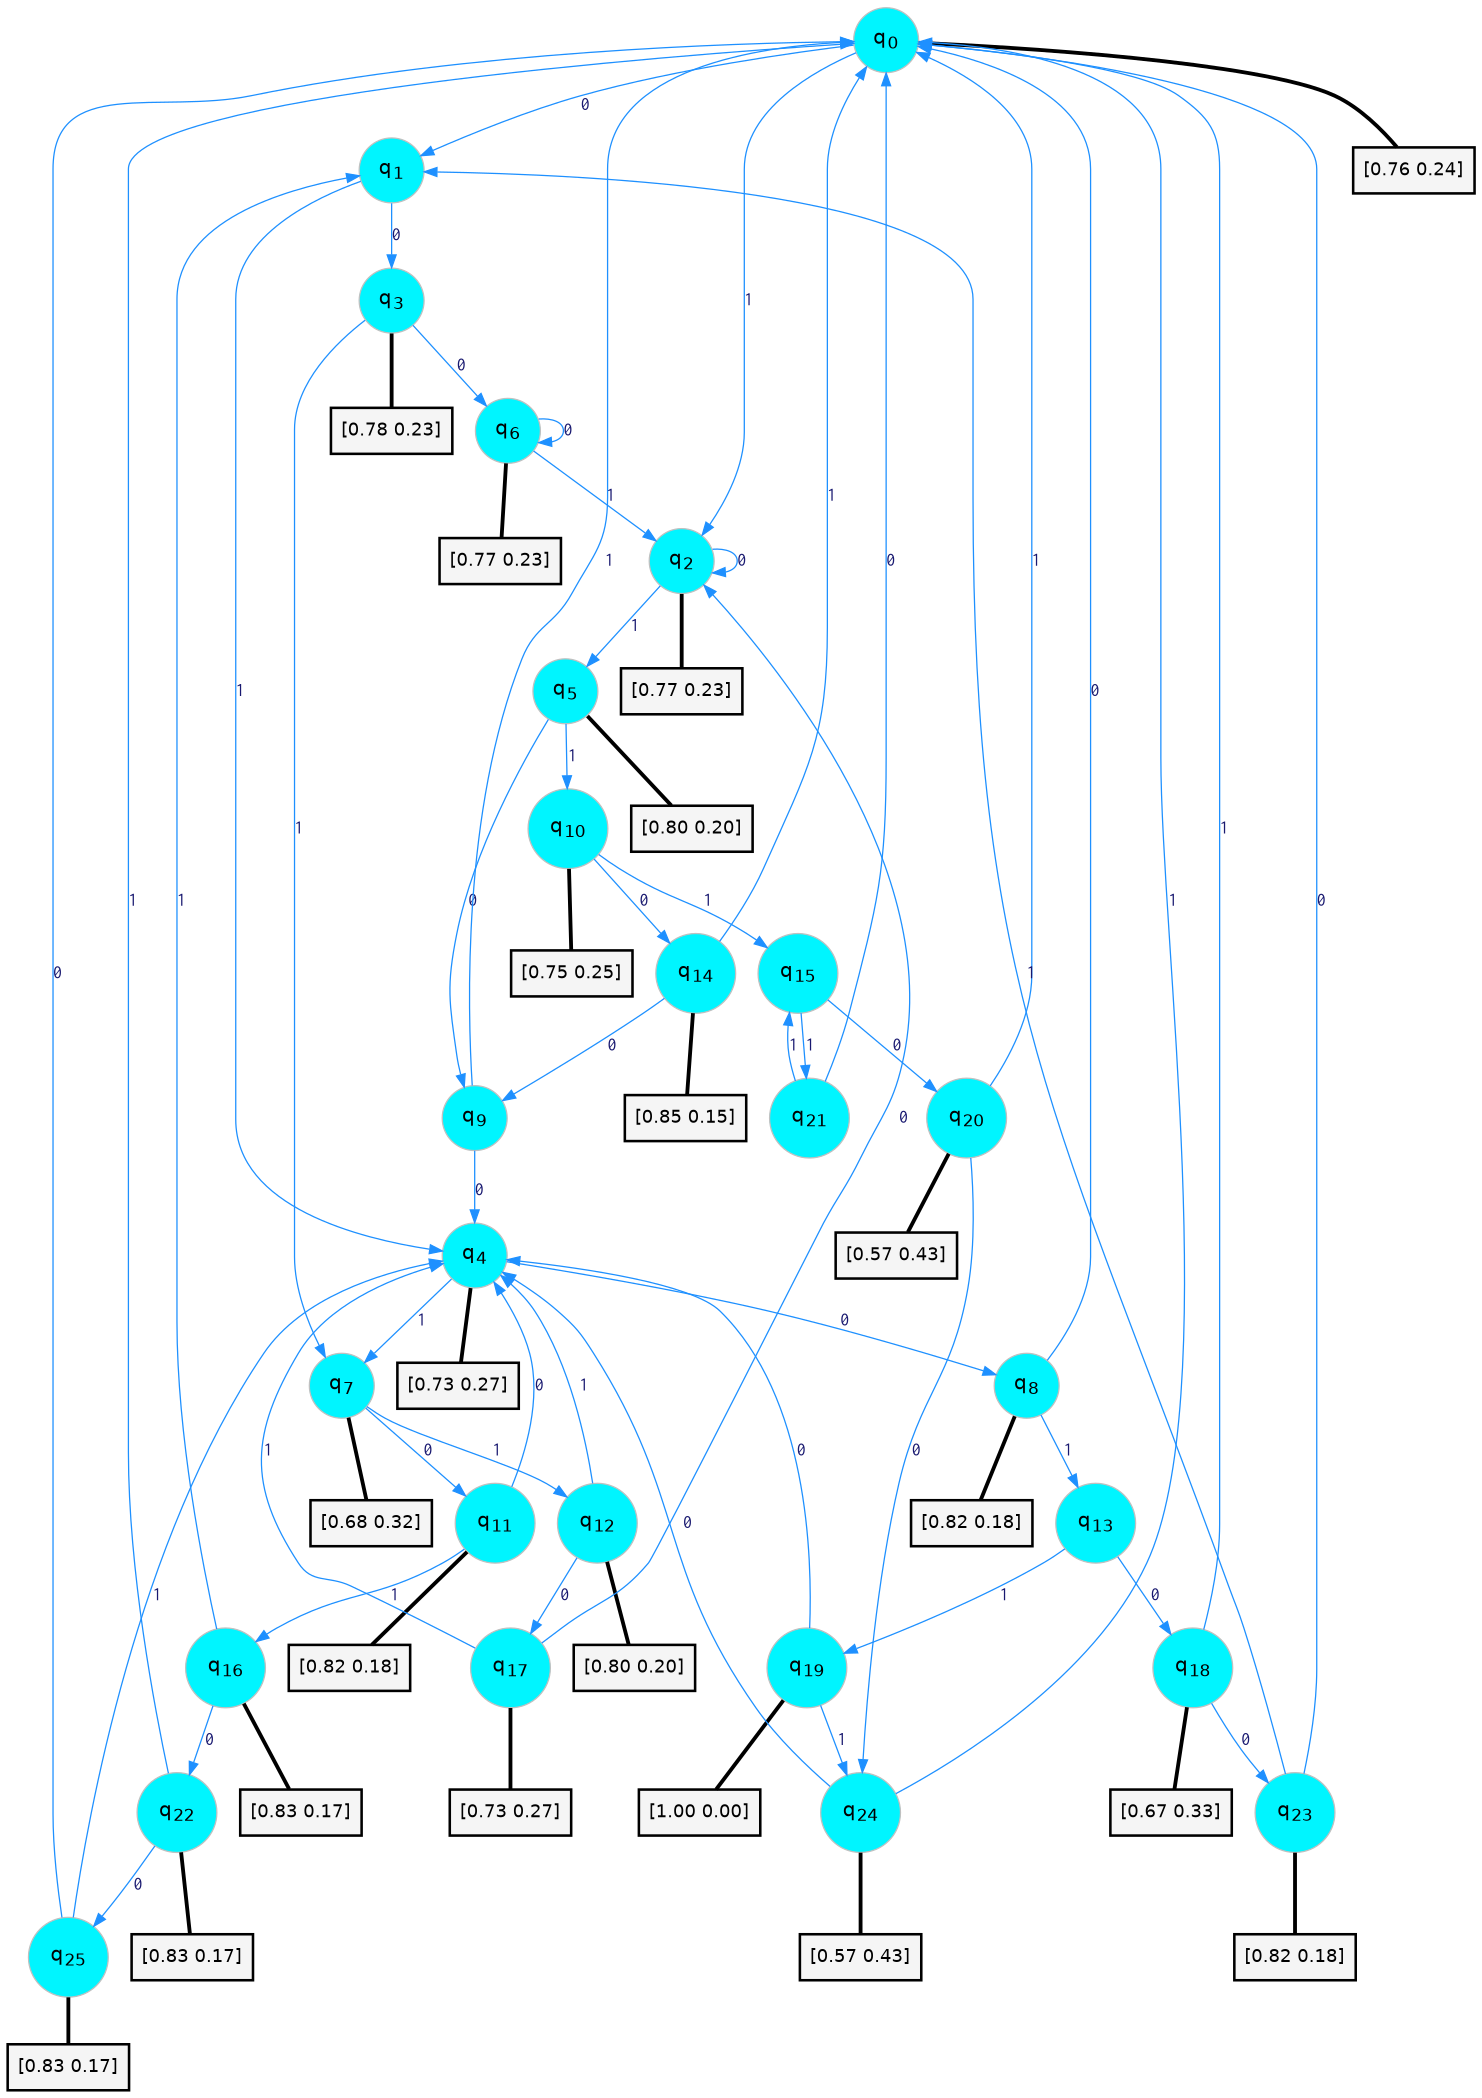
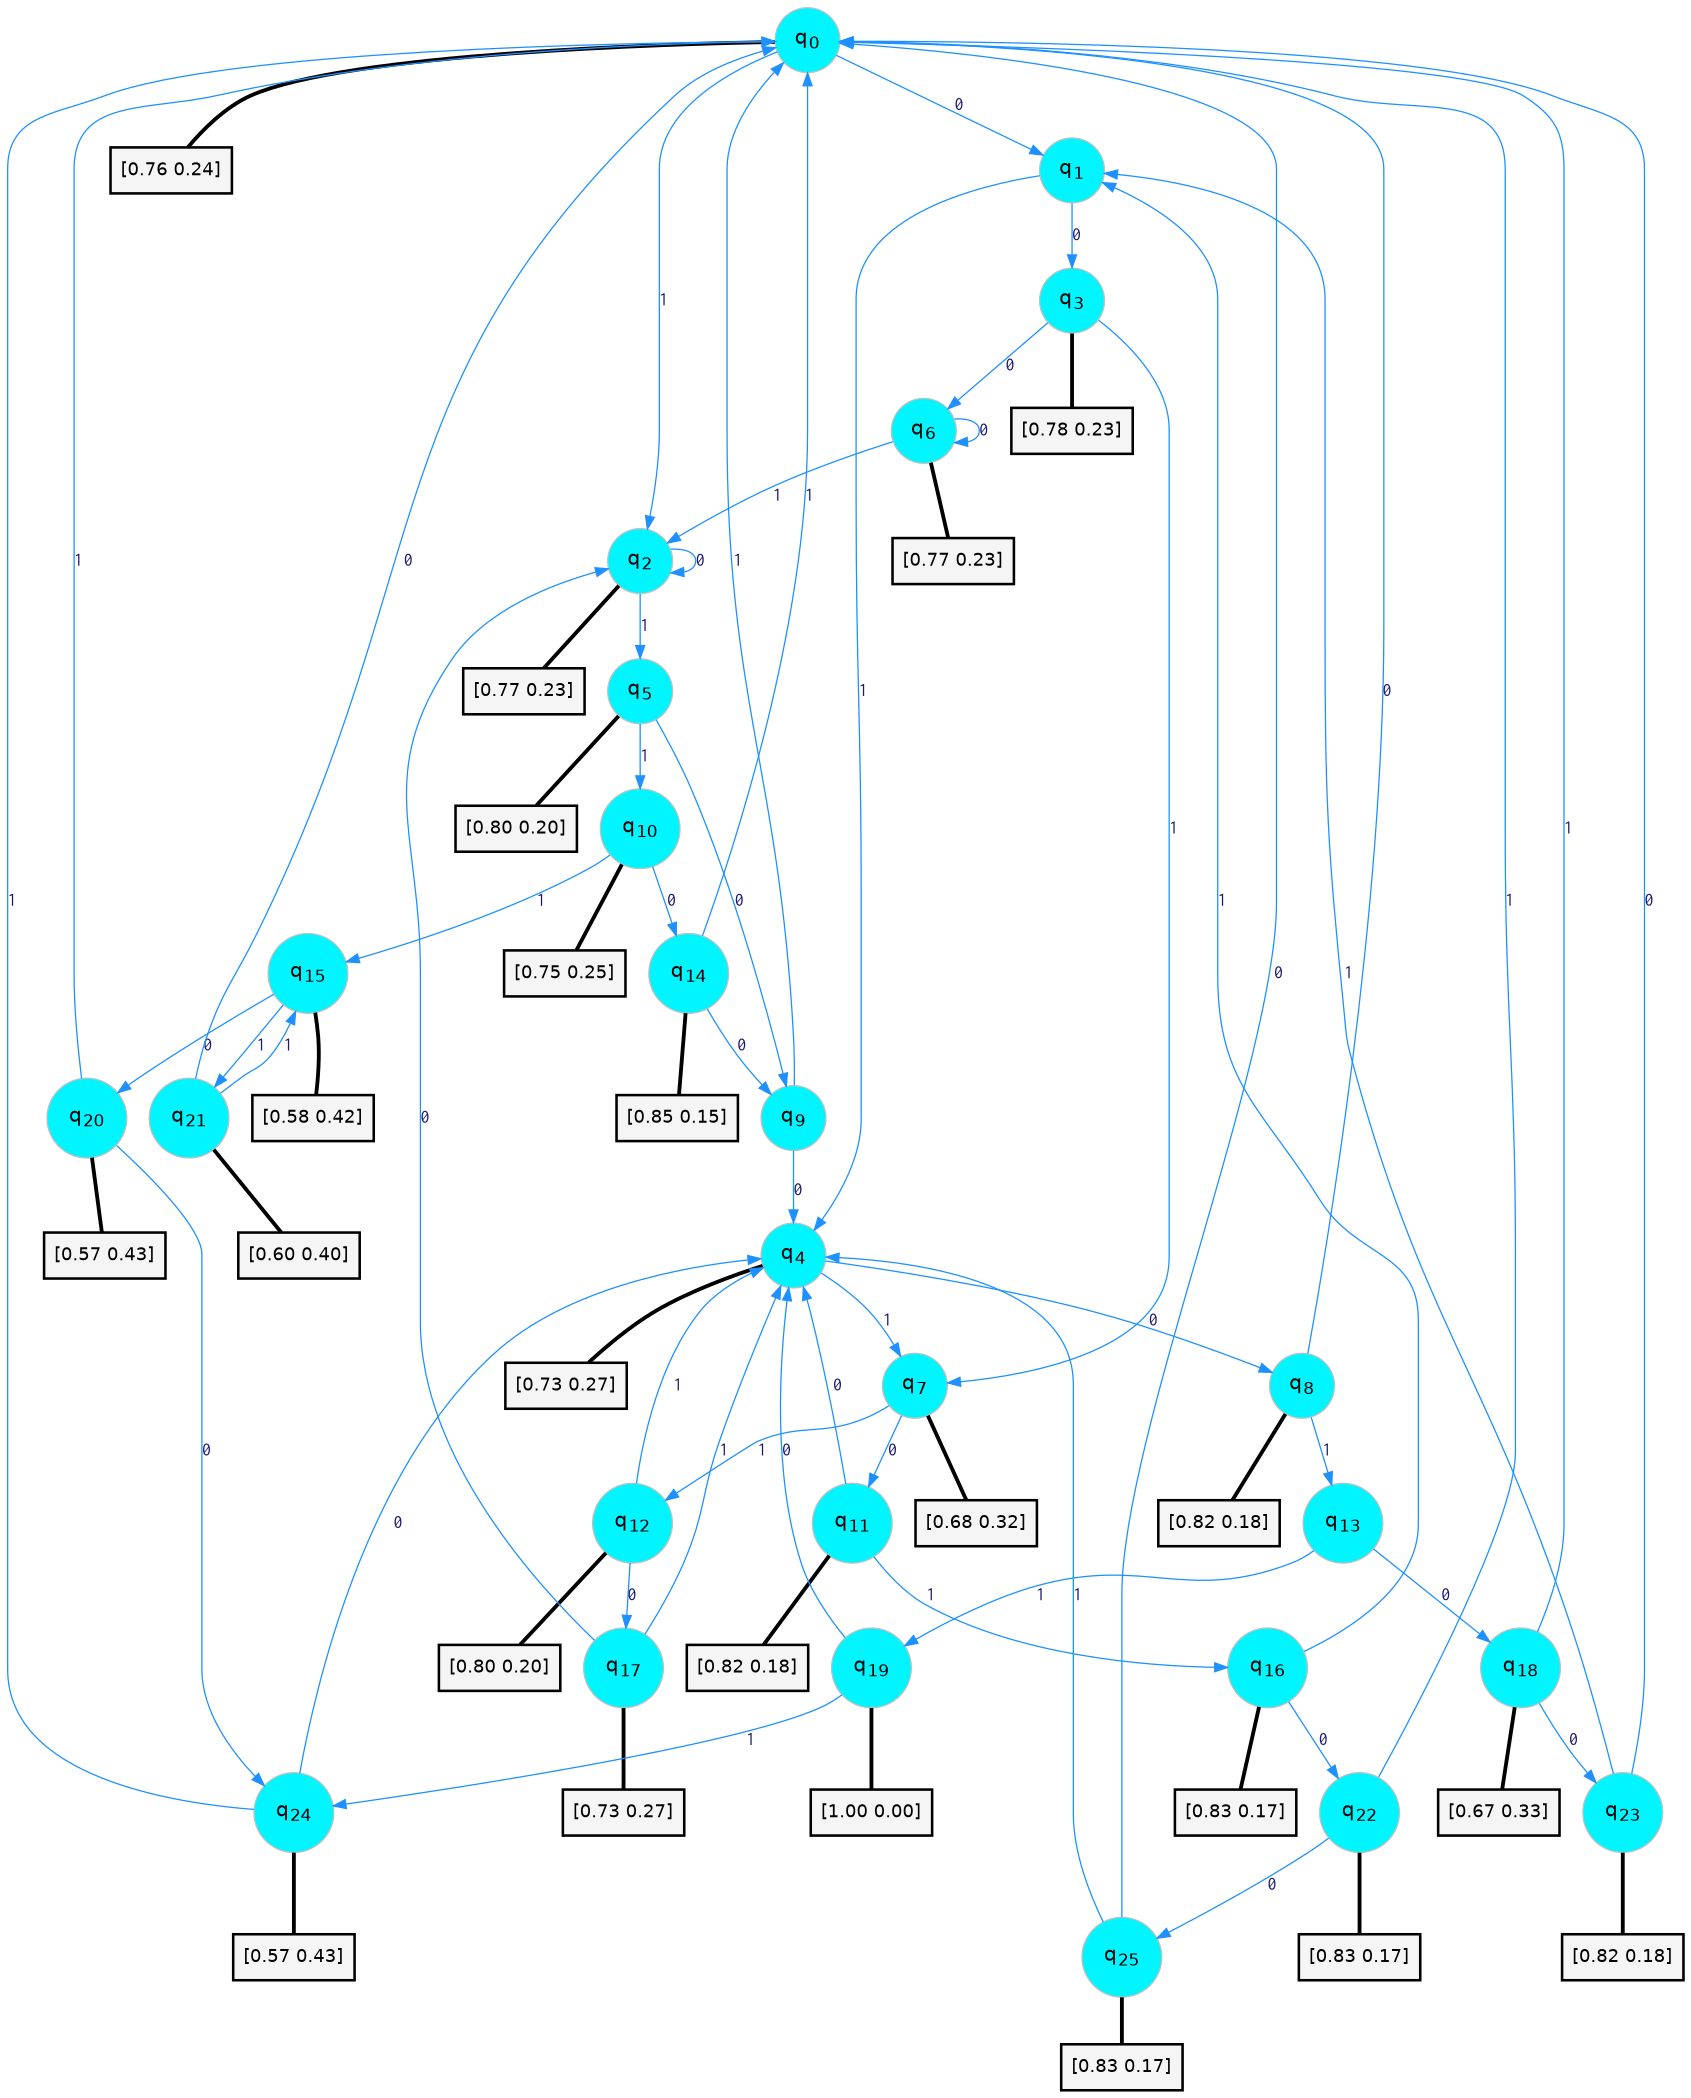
none -> (313, 1118)
none -> (299, 1256)
